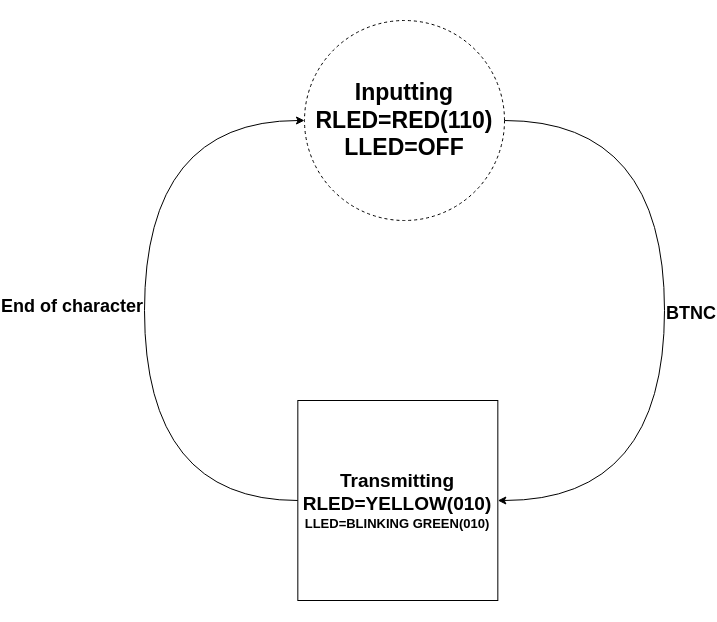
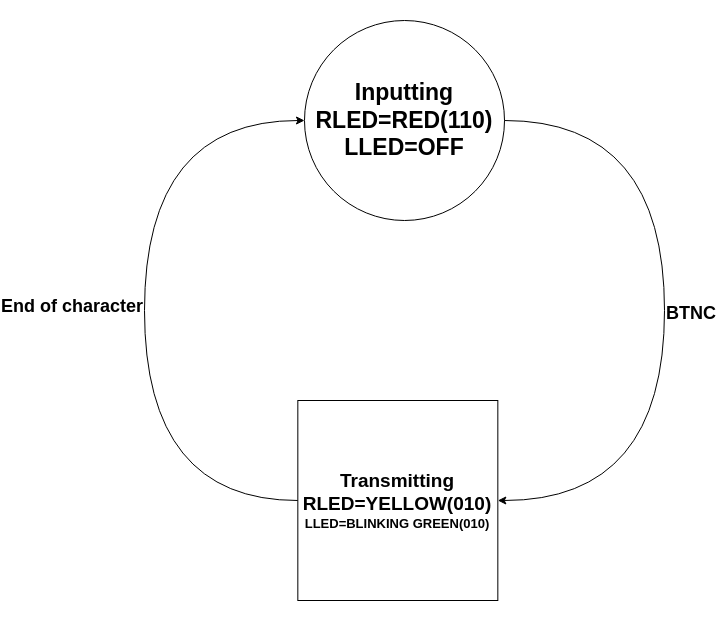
(405, 121) -> (405, 121)
